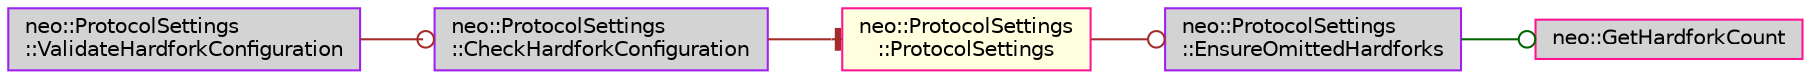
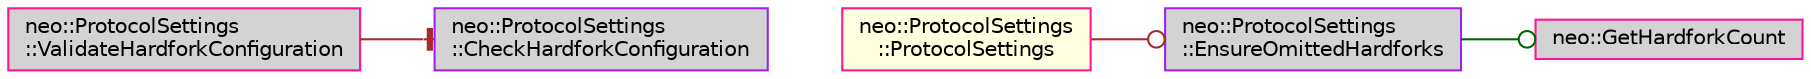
(184, 39) -> (184, 39)
(392, 39) -> (392, 39)
(800, 39) -> none
